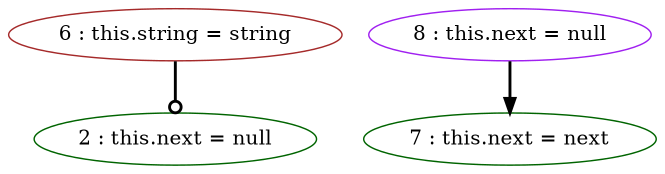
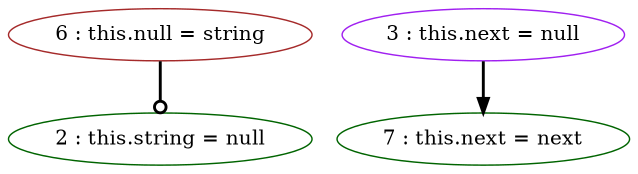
(175, 35) -> (160, 35)
(510, 35) -> (483, 35)
(175, 139) -> (160, 139)
